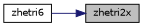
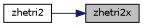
(28, 13) -> (28, 13)
